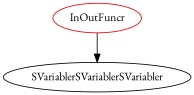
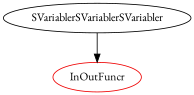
(97, 44) -> (97, 44)
